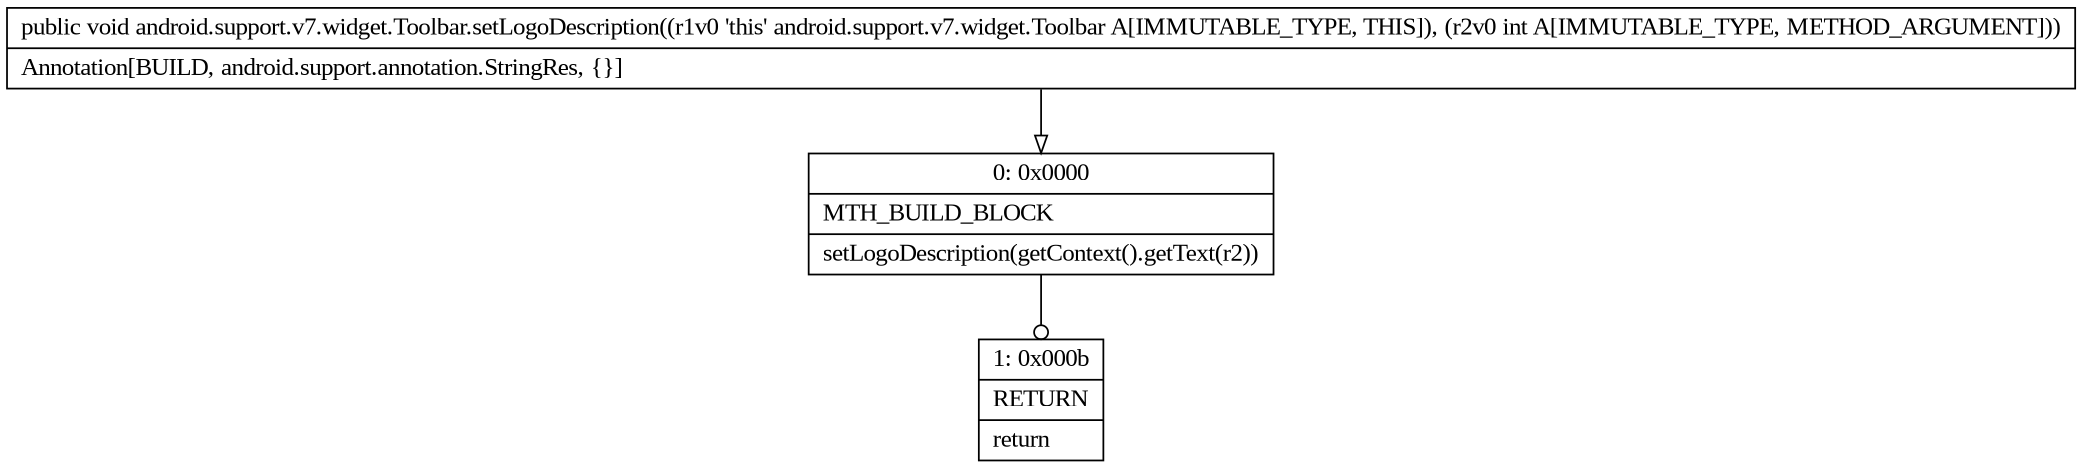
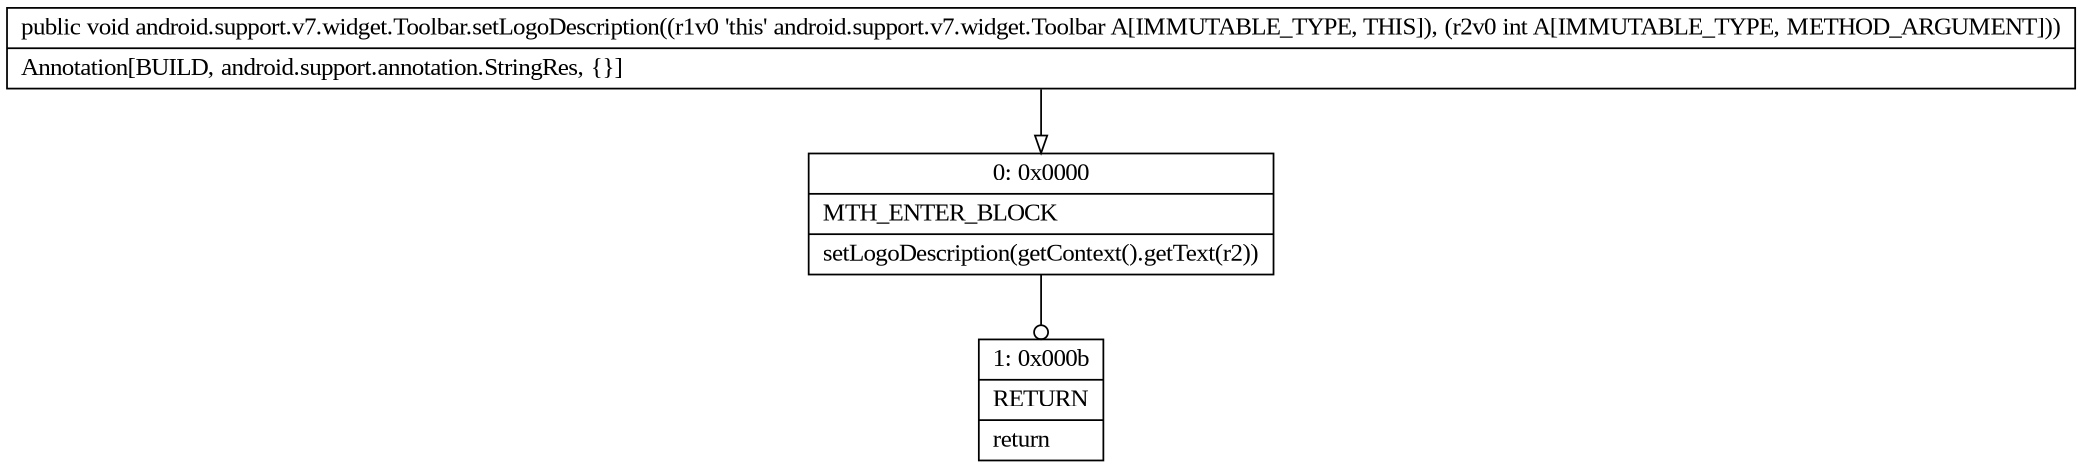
(938, 213) -> (940, 213)
